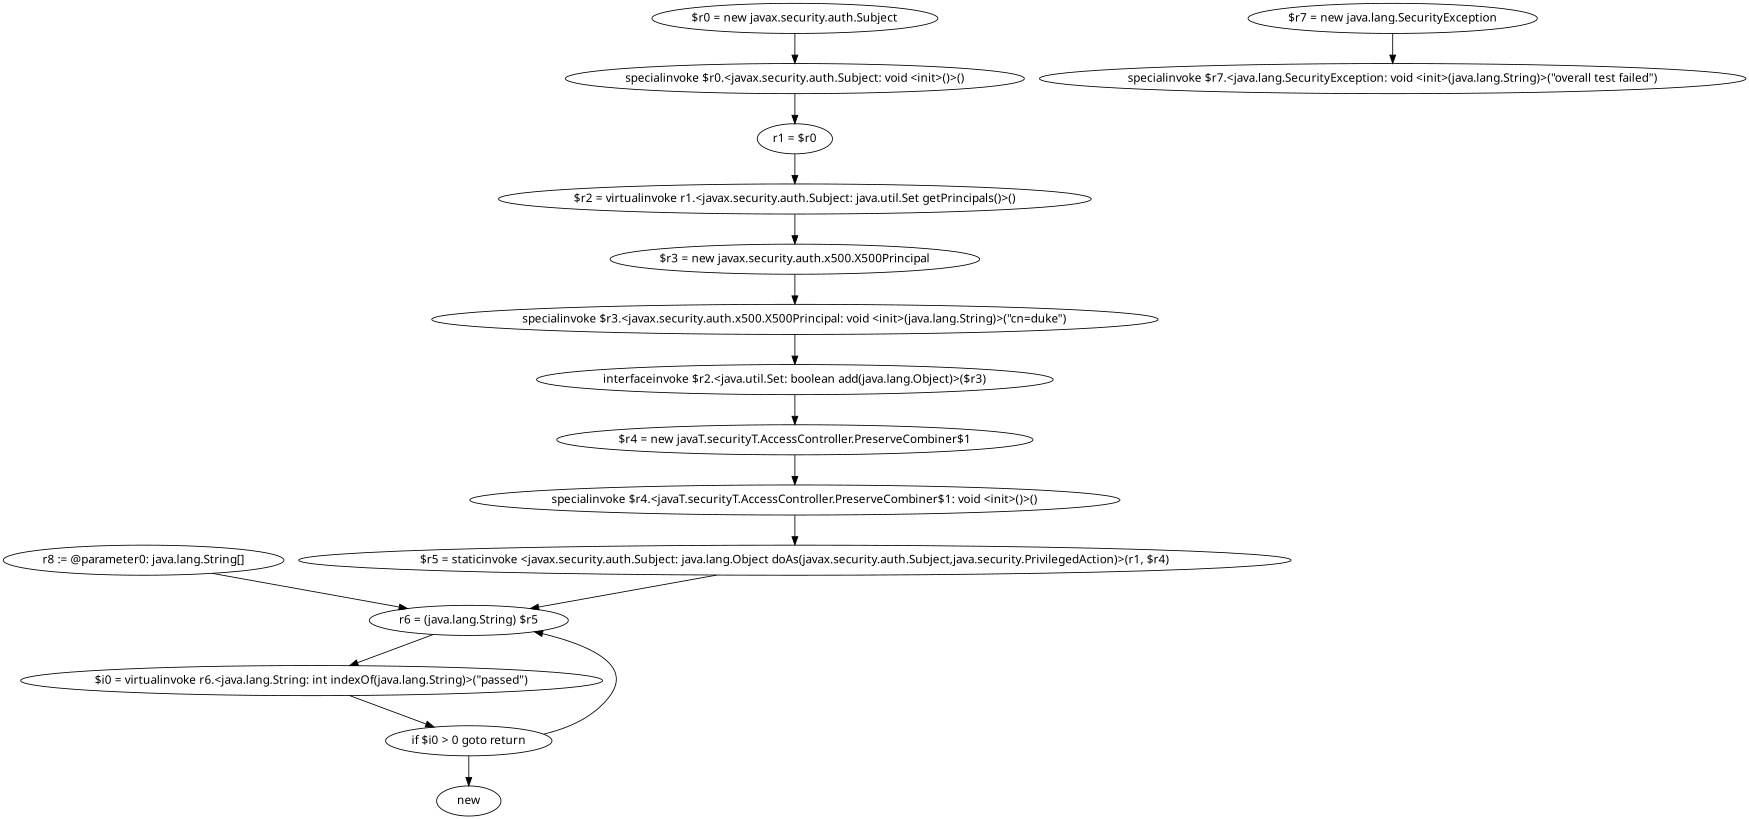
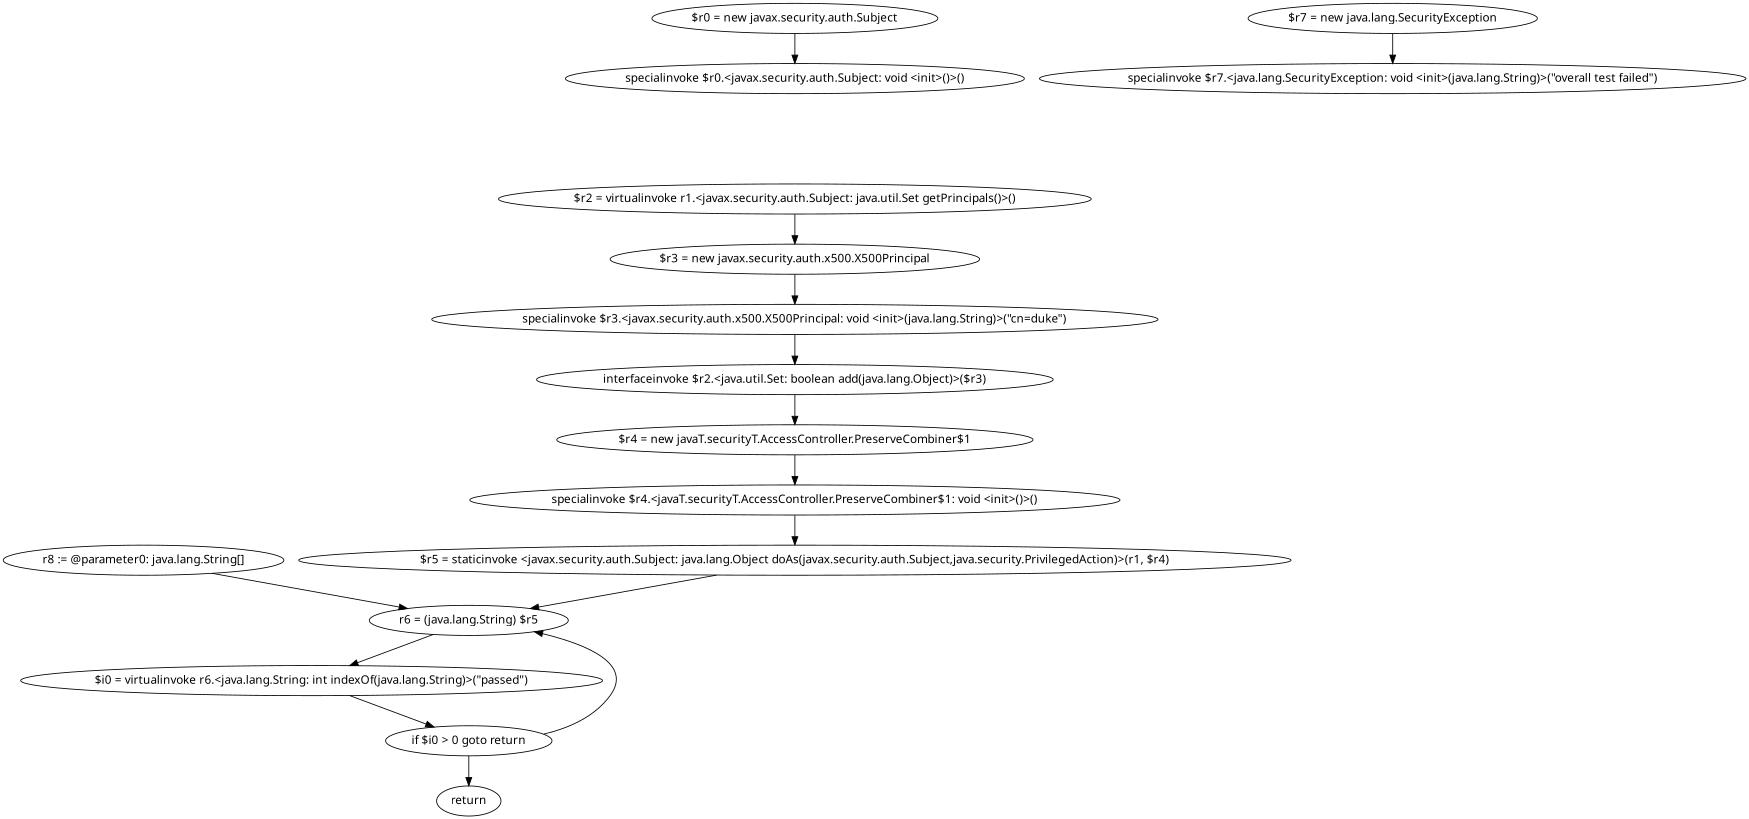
(795, 139) -> none
(469, 801) -> (469, 801)
